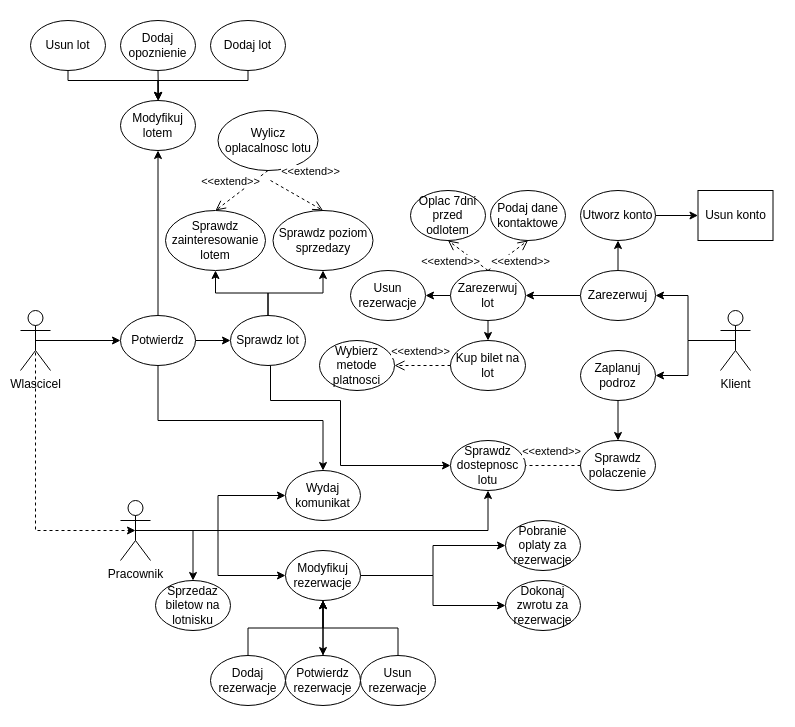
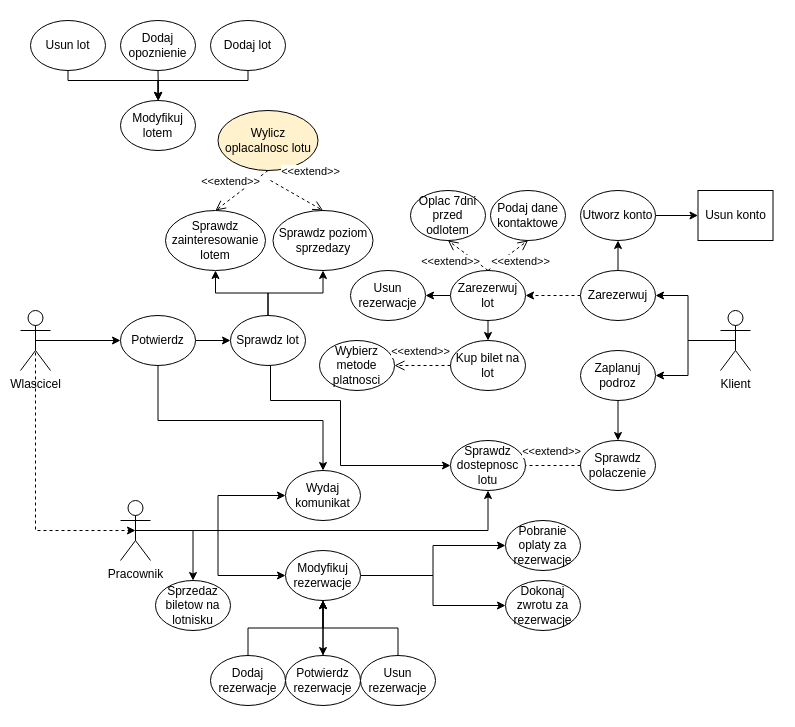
(268, 141) -> (268, 141)
(158, 236) -> none
(556, 296) -> (556, 296)
